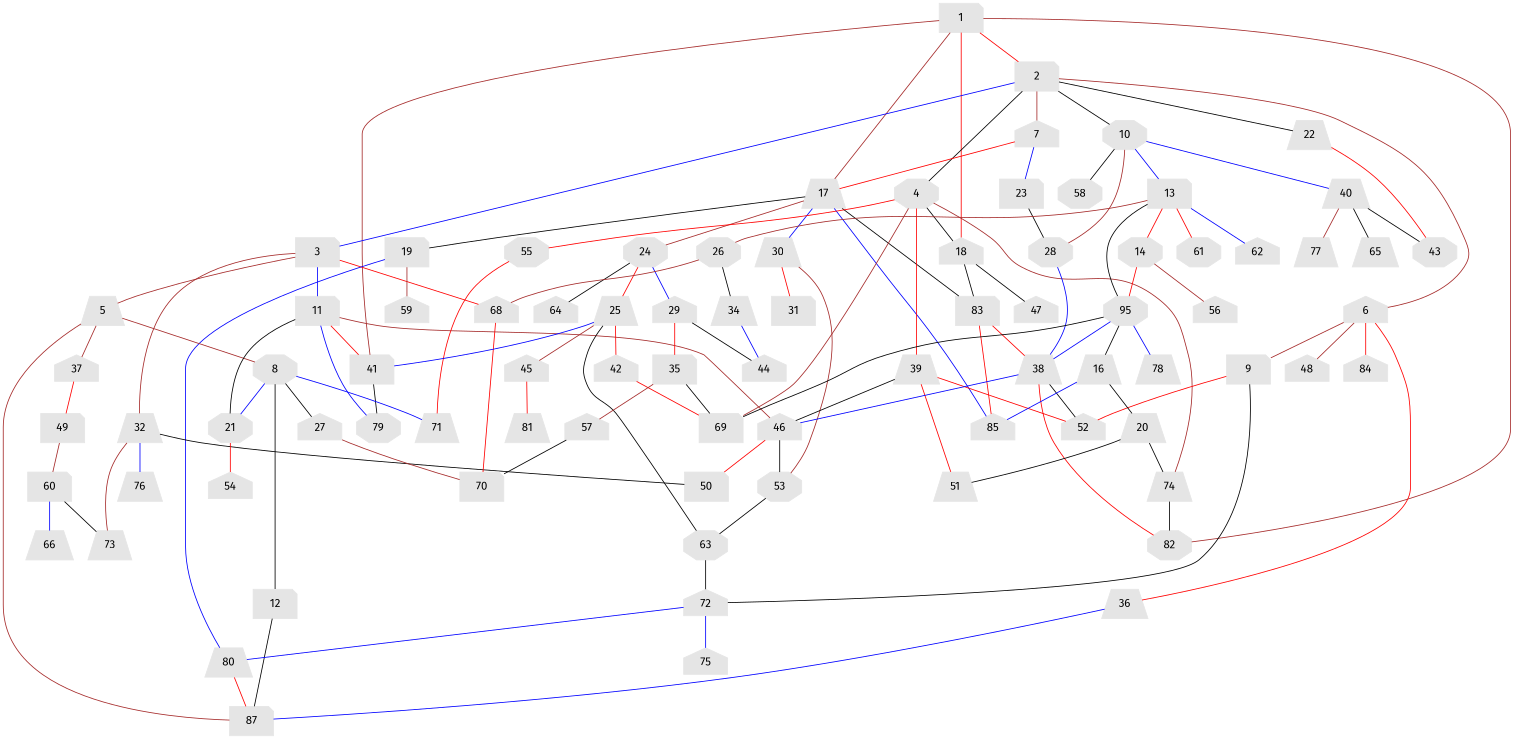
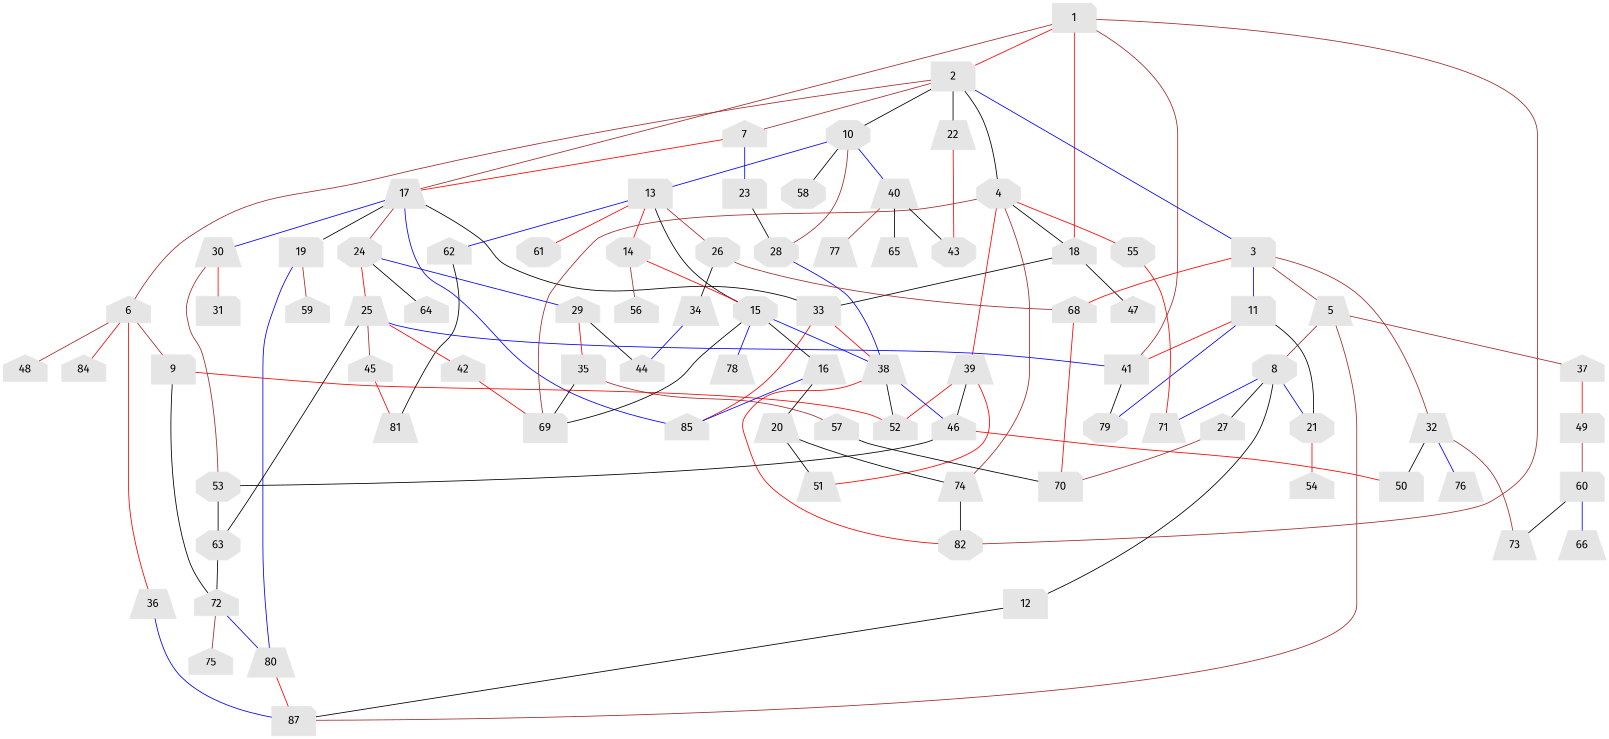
(977, 311) -> (819, 311)
(1126, 311) -> (755, 311)
(534, 333) -> none
none -> (444, 342)
(706, 632) -> (214, 632)
